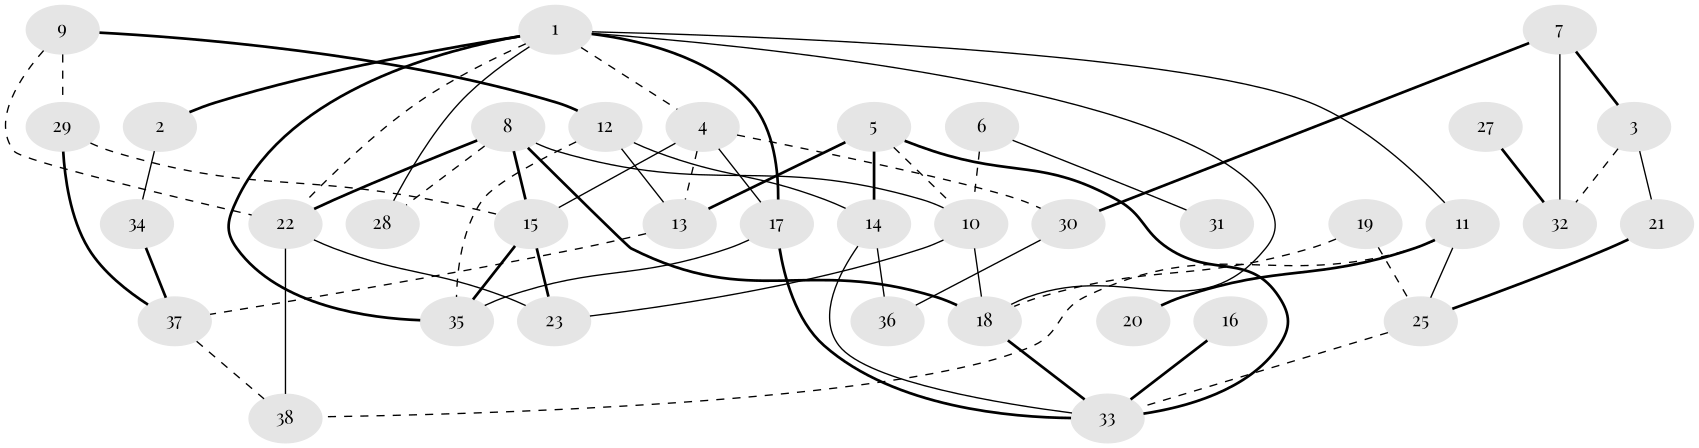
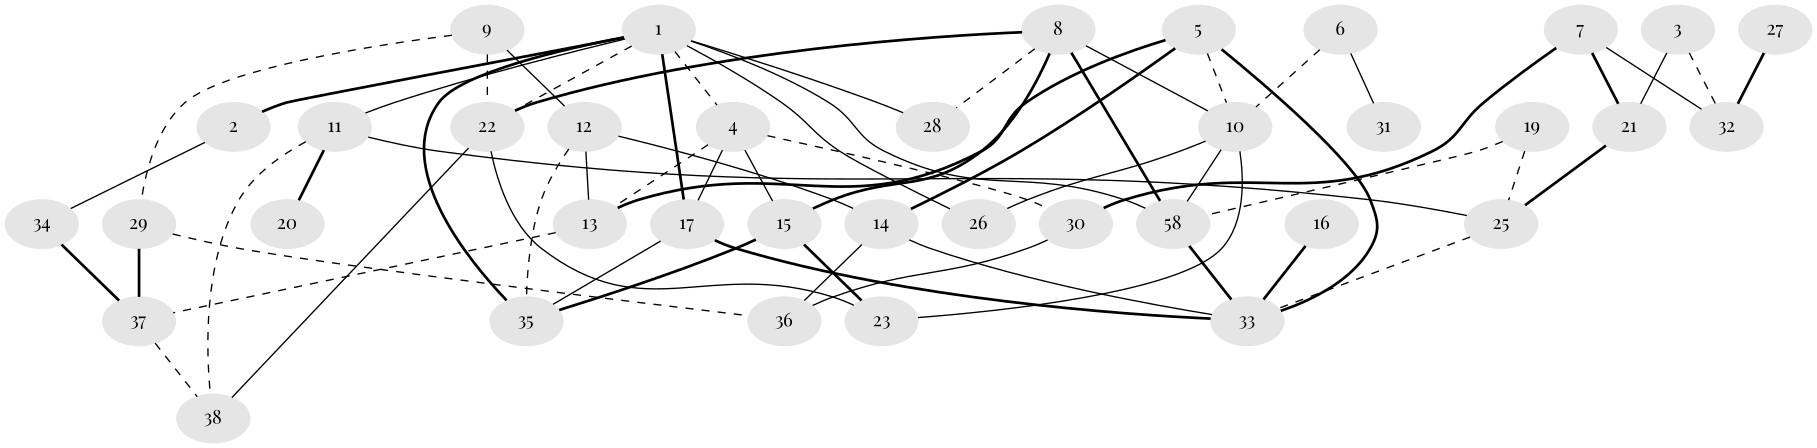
(341, 57) -> (536, 78)
(1597, 78) -> (1605, 78)
(293, 183) -> (460, 280)
none -> (979, 224)
(985, 321) -> (1173, 224)
